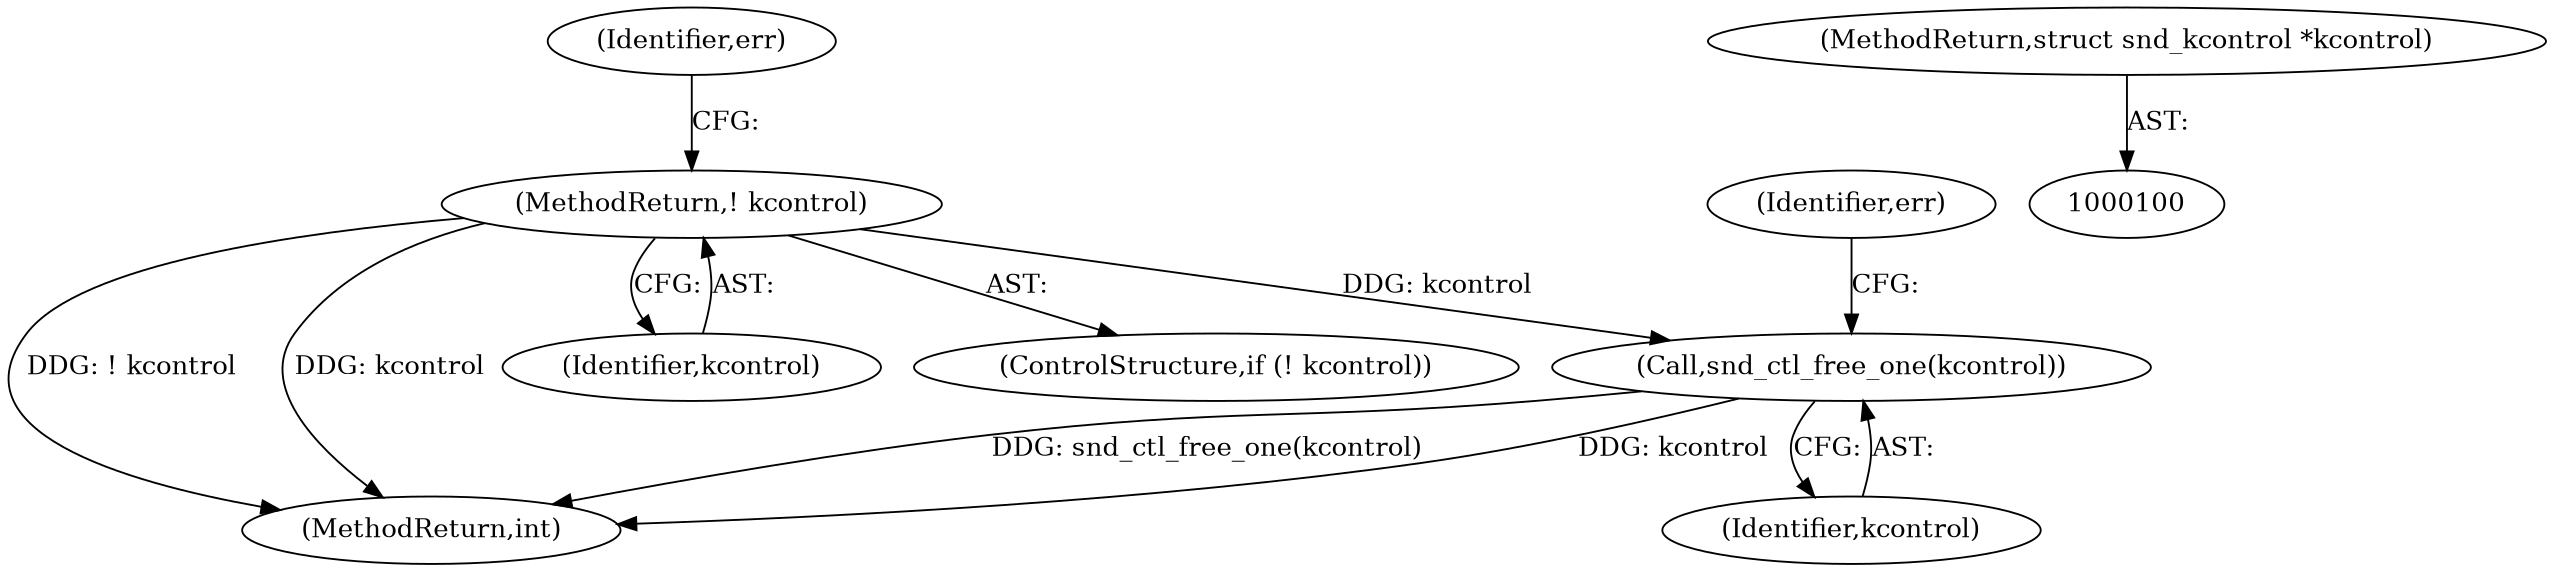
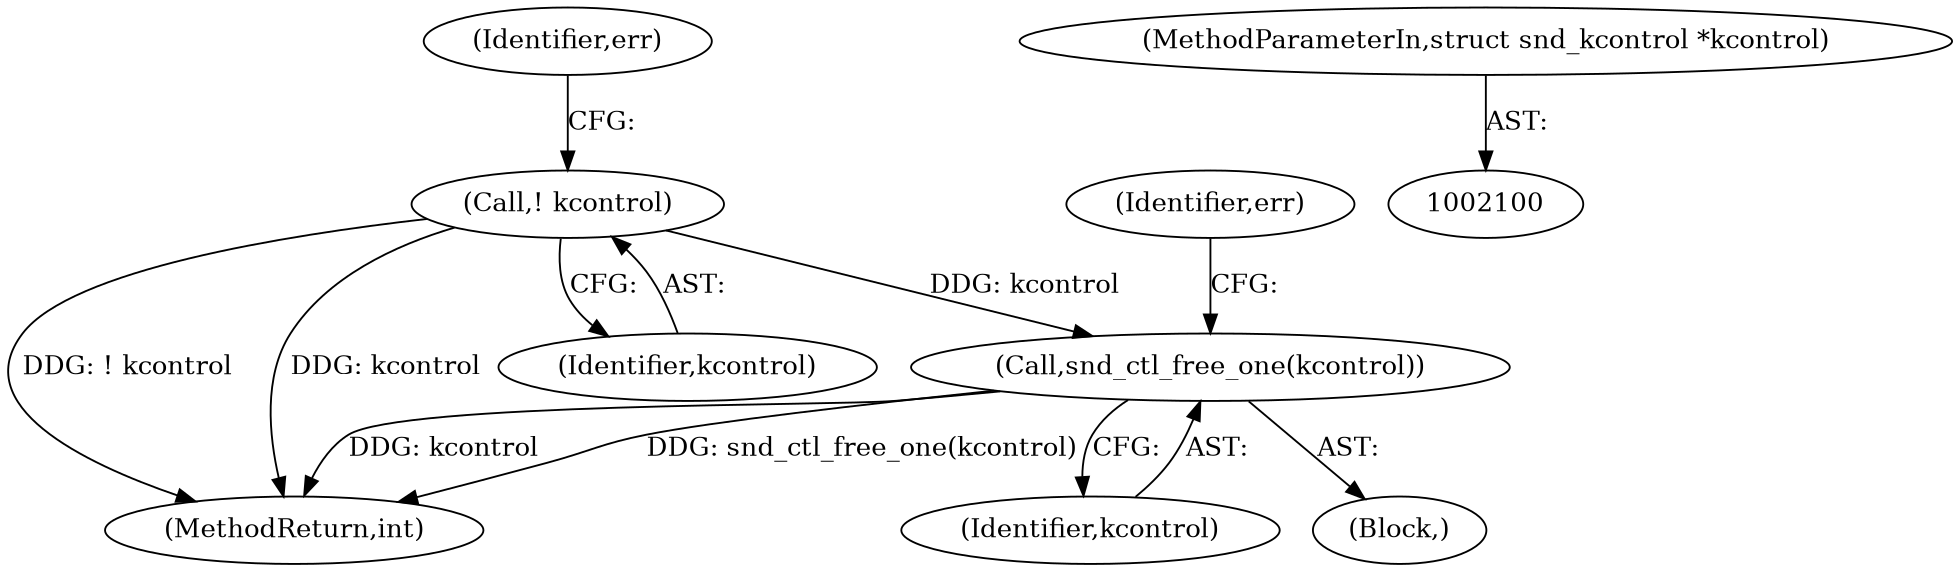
(2127, 41) -> (1486, 41)
(692, 204) -> (568, 204)
(2127, 204) -> (1486, 204)
(1216, 367) -> none
none -> (1400, 530)
